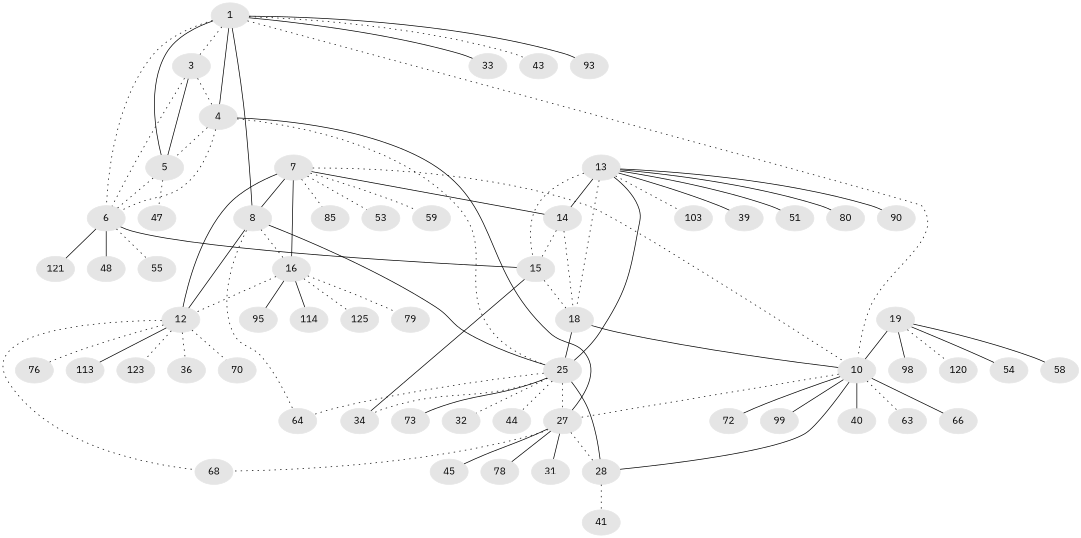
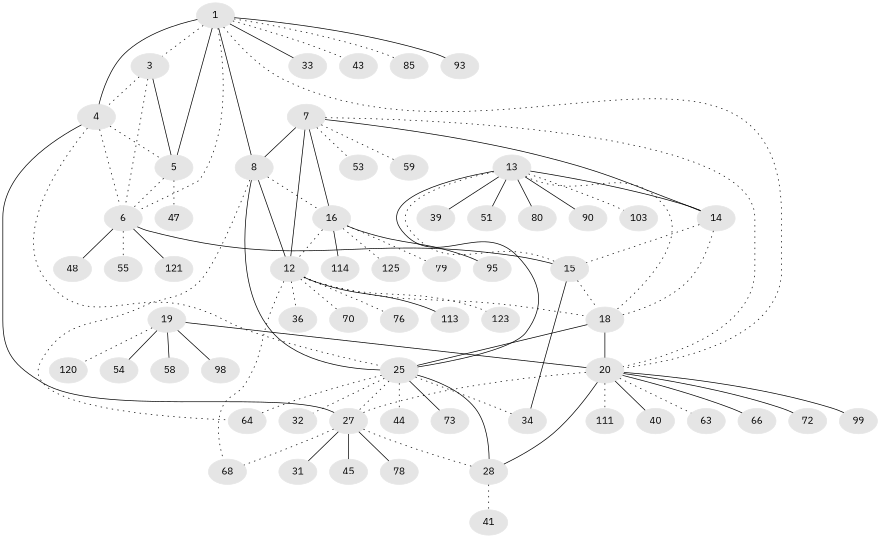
(312, 193) -> (315, 35)
none -> (473, 302)
(857, 370) -> (605, 370)
none -> (605, 421)
